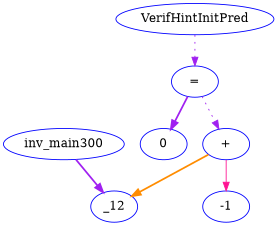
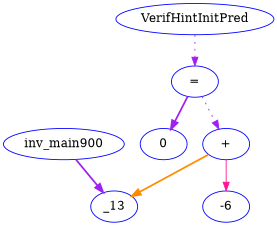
(64, 144) -> (64, 144)
(114, 207) -> (114, 207)
(226, 207) -> (226, 207)
